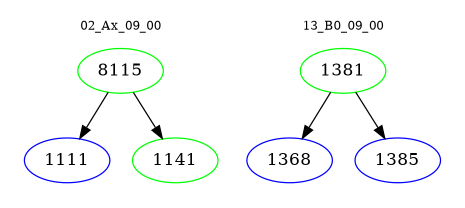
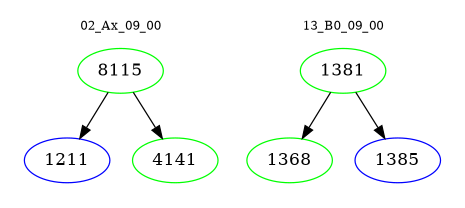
(67, 160) -> (67, 160)
(175, 160) -> (175, 160)
(290, 160) -> (290, 160)
